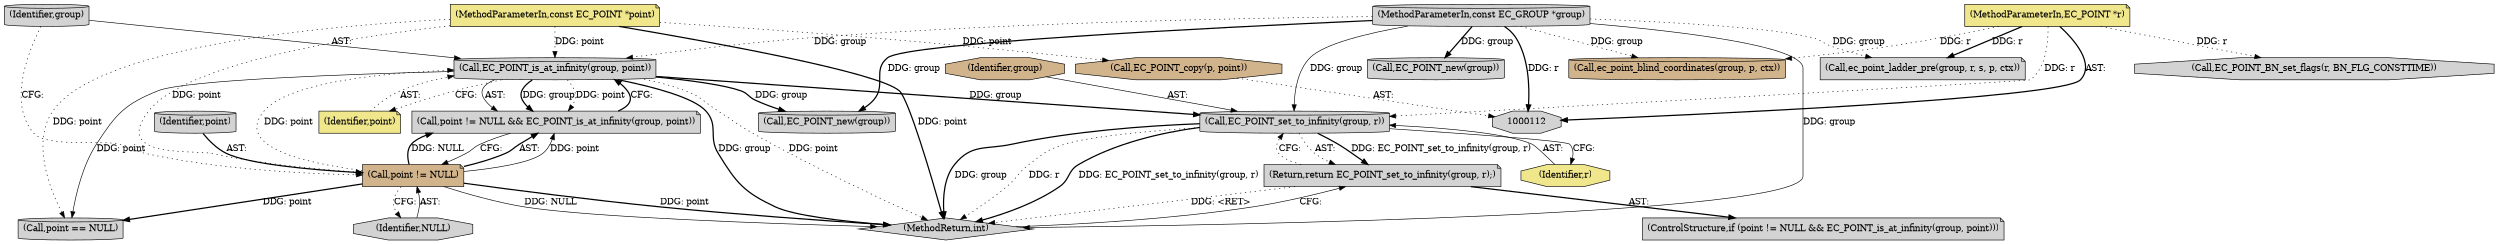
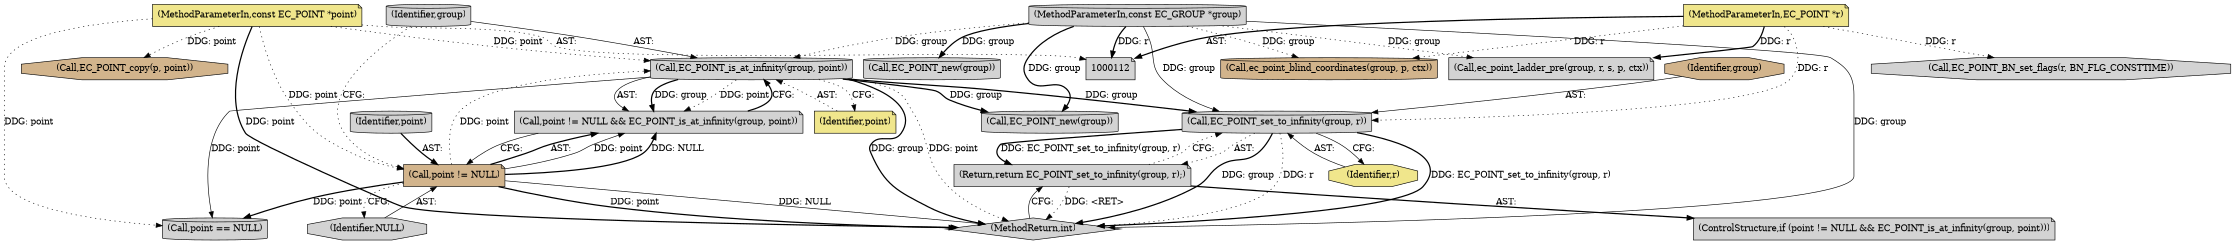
(1363, 97) -> (719, 55)
(1527, 122) -> (1111, 69)
